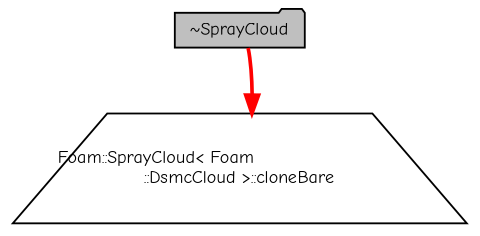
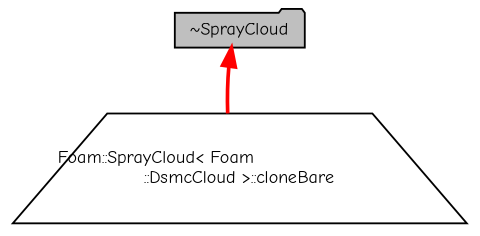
(251, 71) -> (228, 90)
